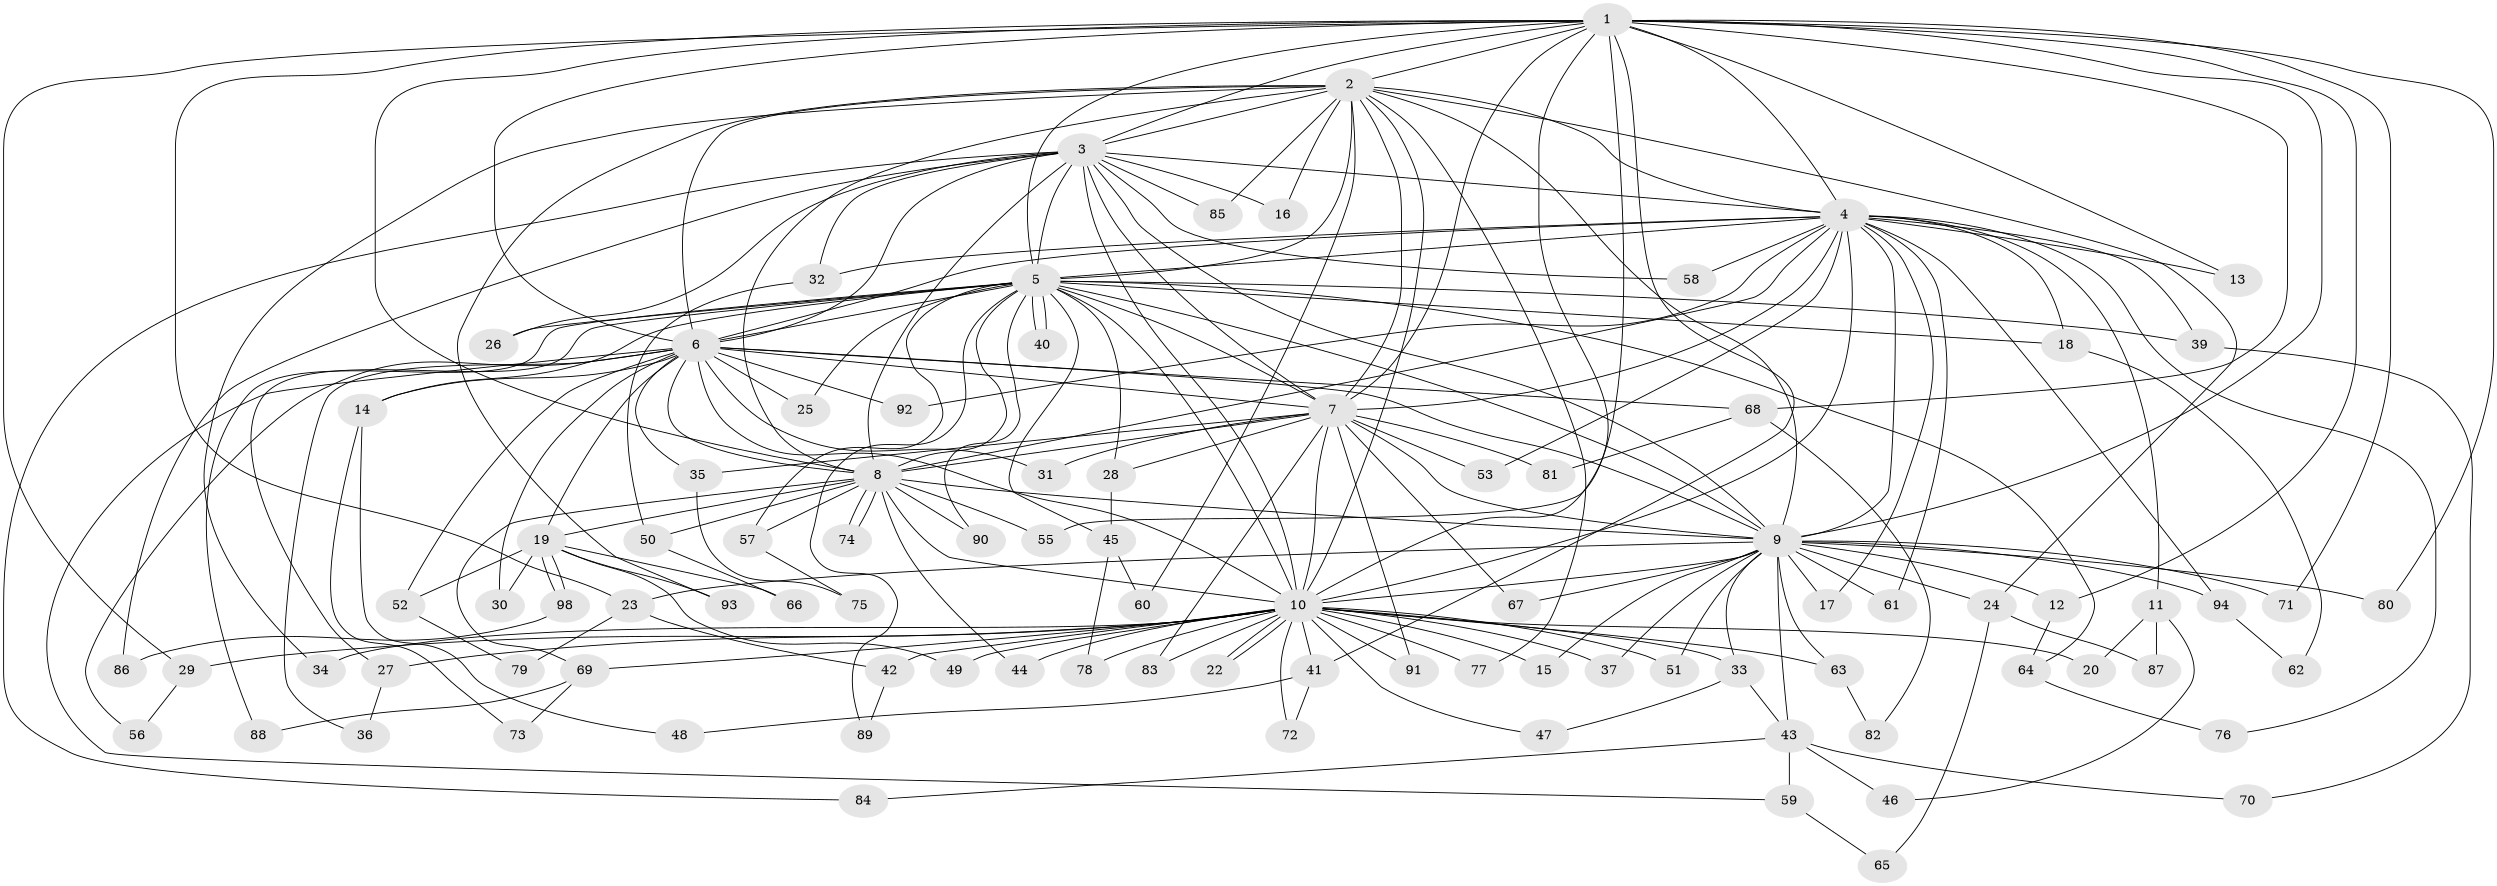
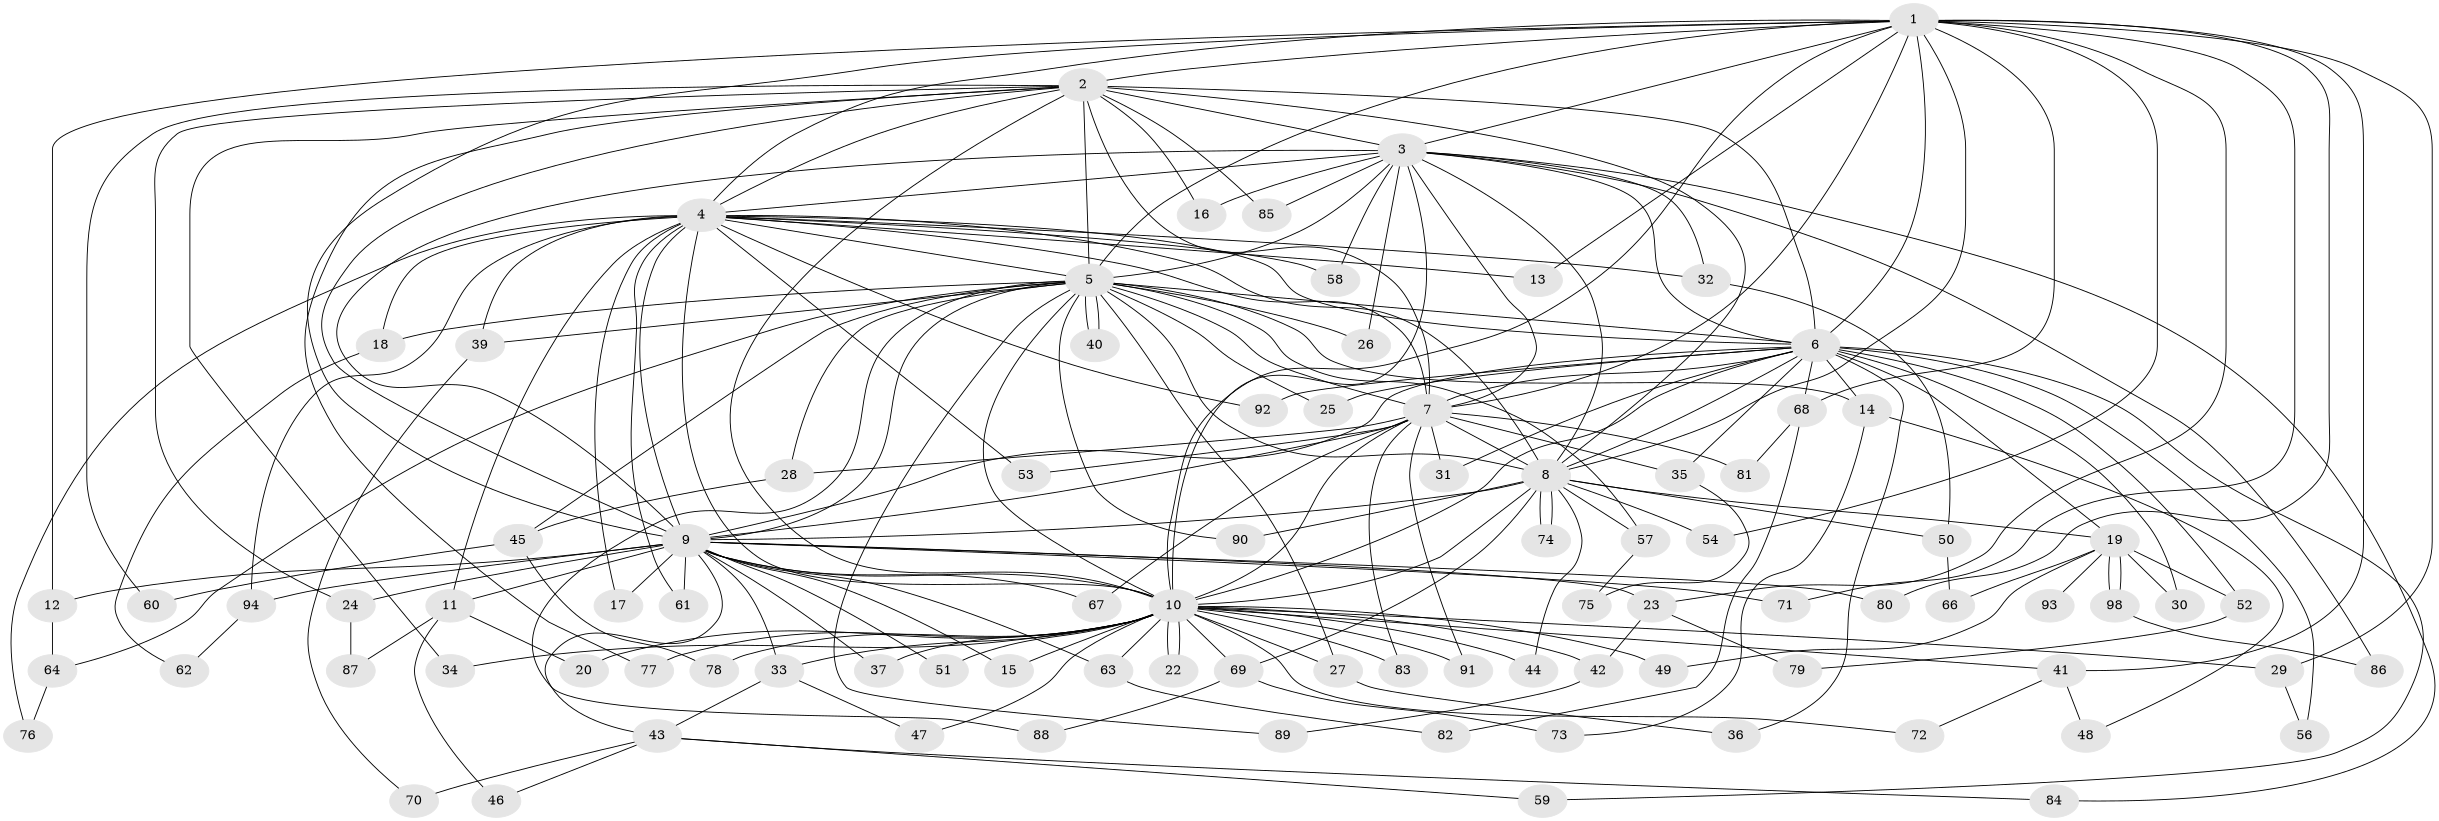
(663, 147) -> none
(1046, 541) -> (1711, 541)
none -> (568, 573)
(1882, 866) -> none
